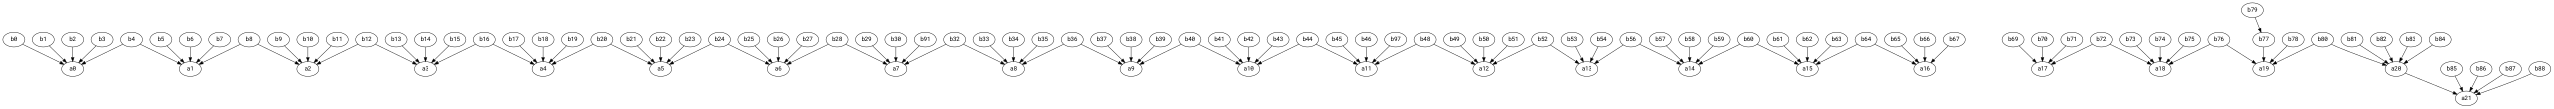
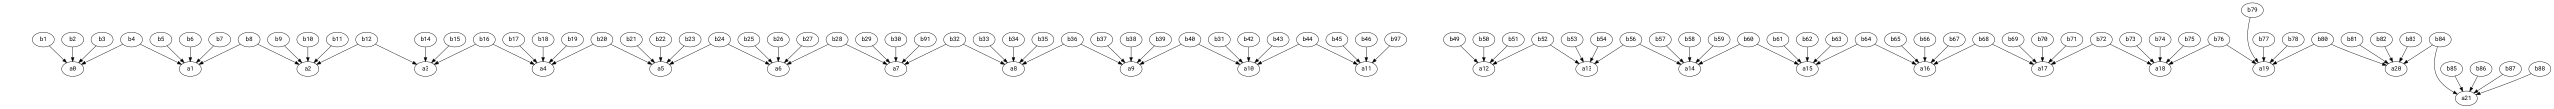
(2257, 23) -> (2248, 39)
(14, 40) -> none
(396, 40) -> none
(1219, 40) -> (1219, 40)
(1425, 40) -> none
none -> (1984, 40)
(2429, 83) -> (2436, 73)
